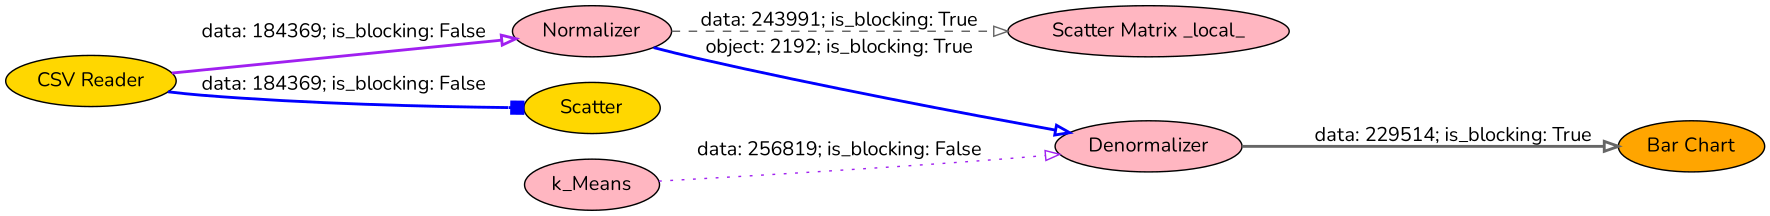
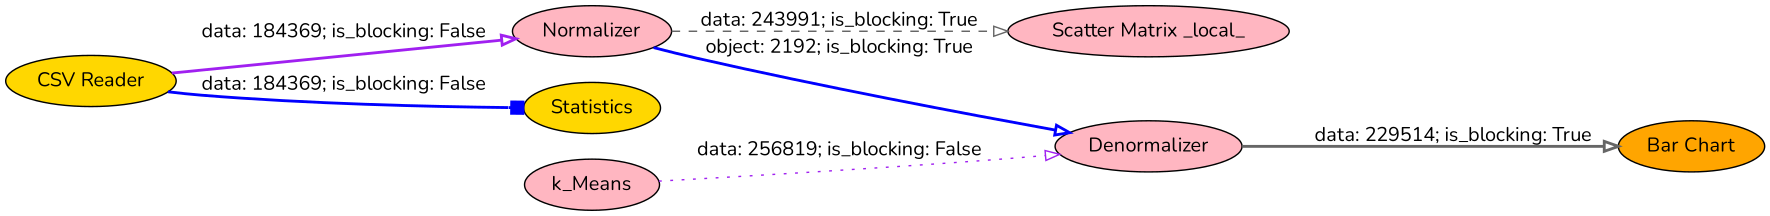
(592, 108) -> (592, 108)
